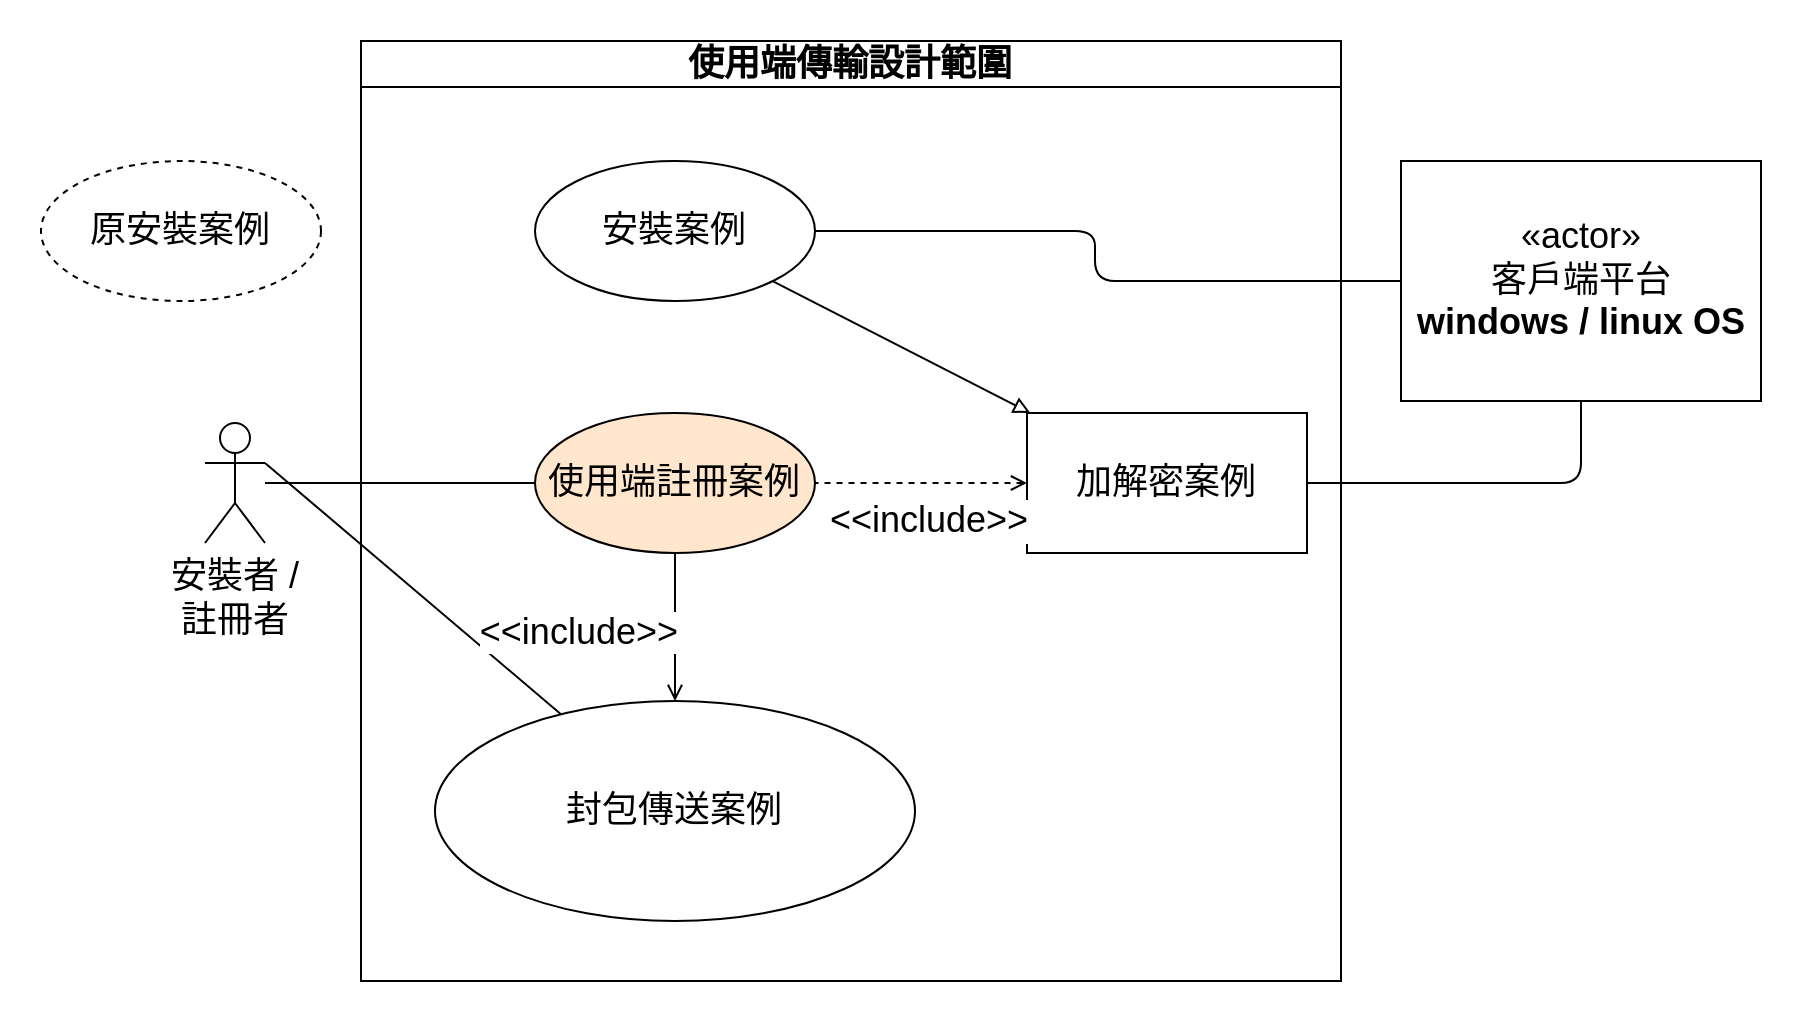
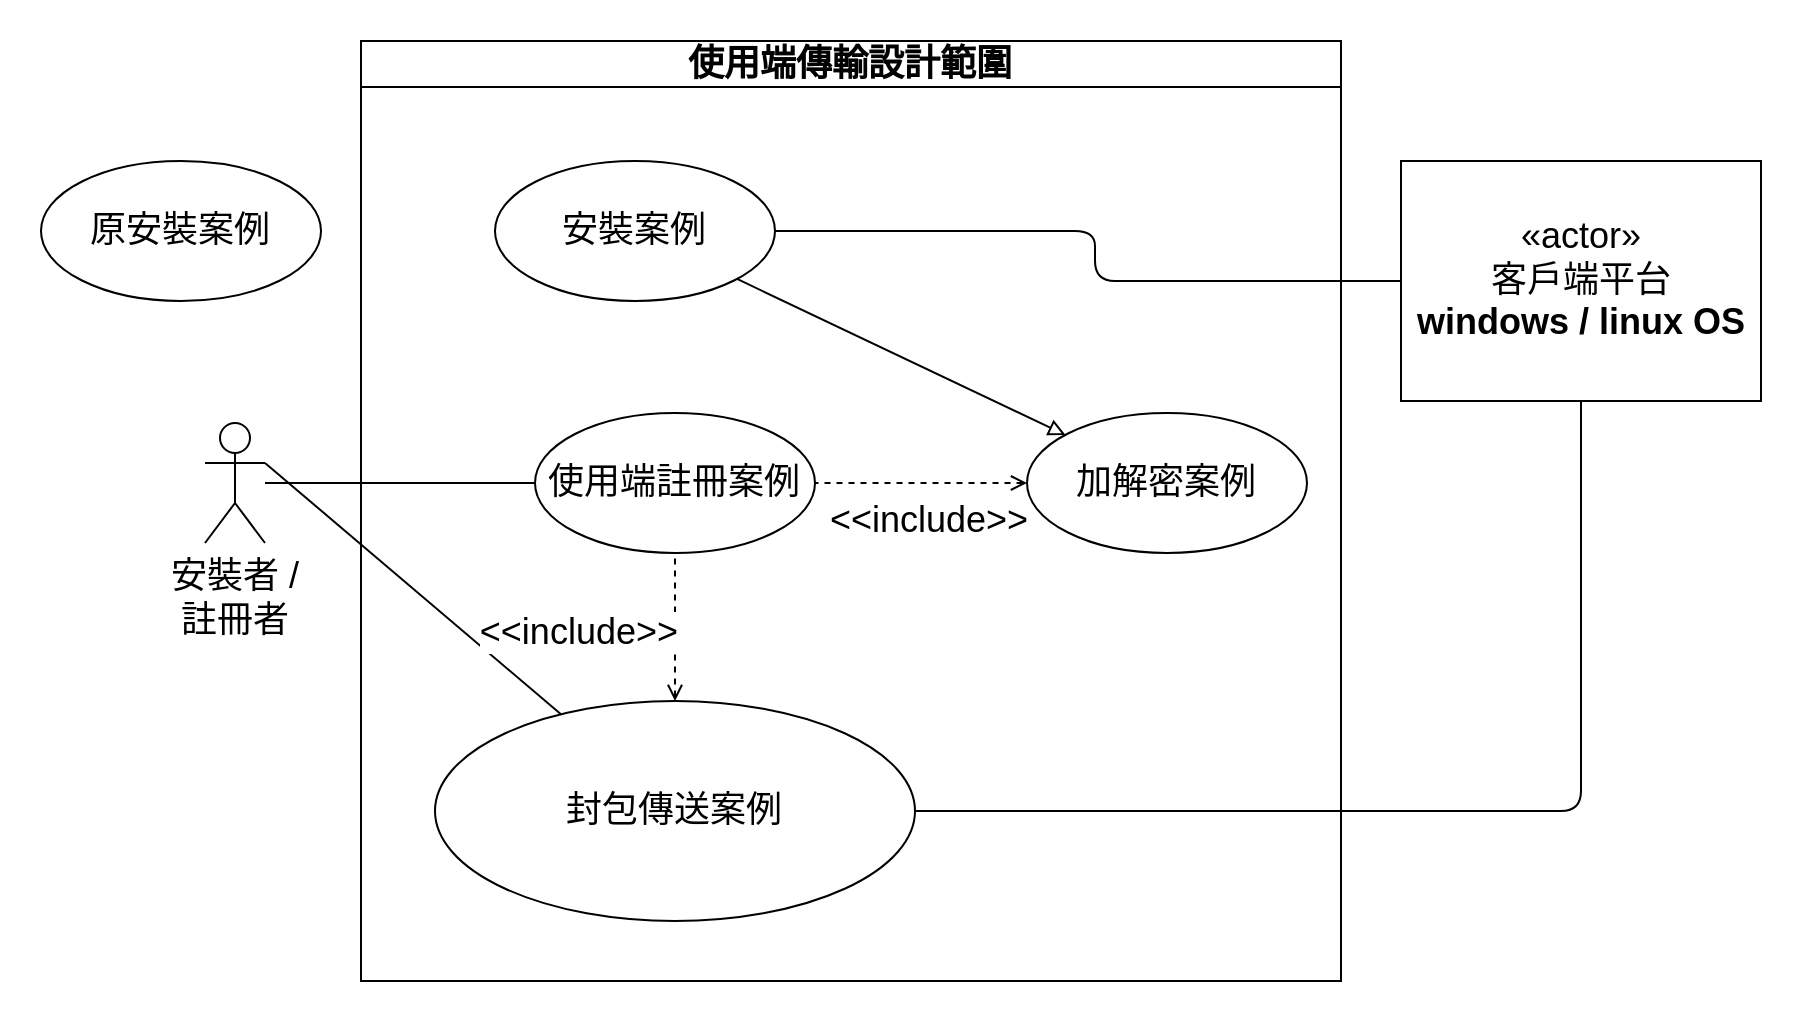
(181, 231) -> (181, 231)
(675, 231) -> (635, 231)
(675, 483) -> (675, 483)
(1167, 483) -> (1167, 483)
(1442, 483) -> none
(675, 580) -> (675, 580)
none -> (1409, 811)
